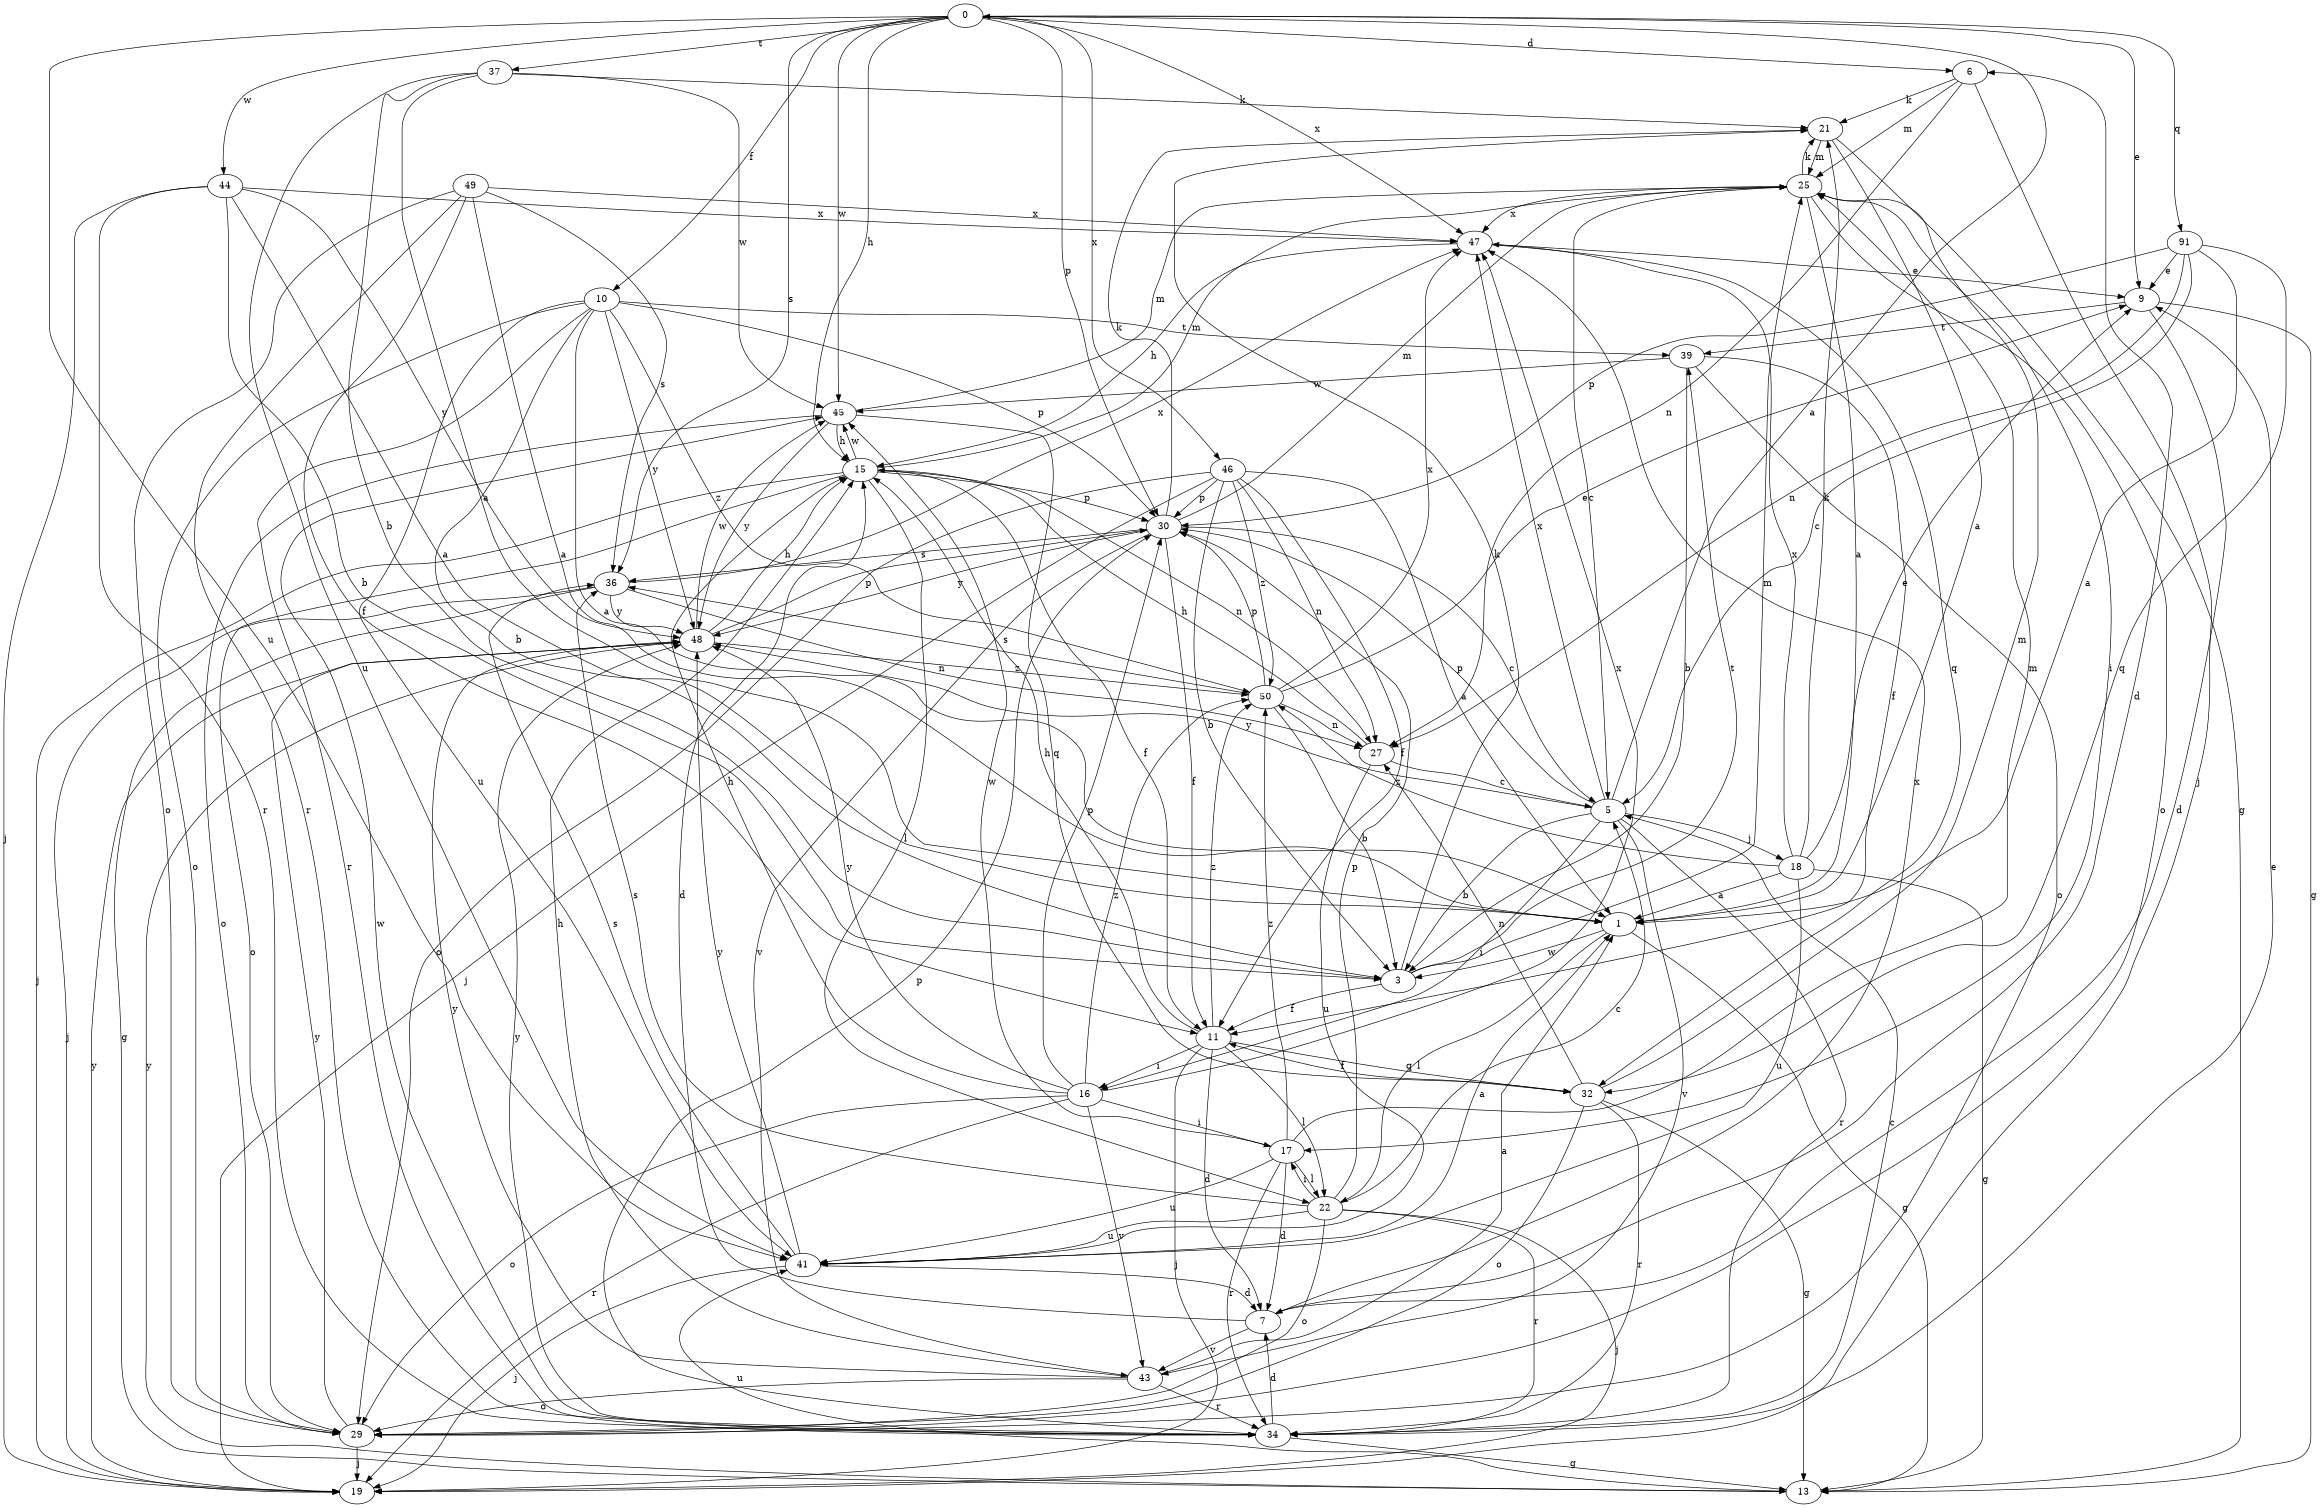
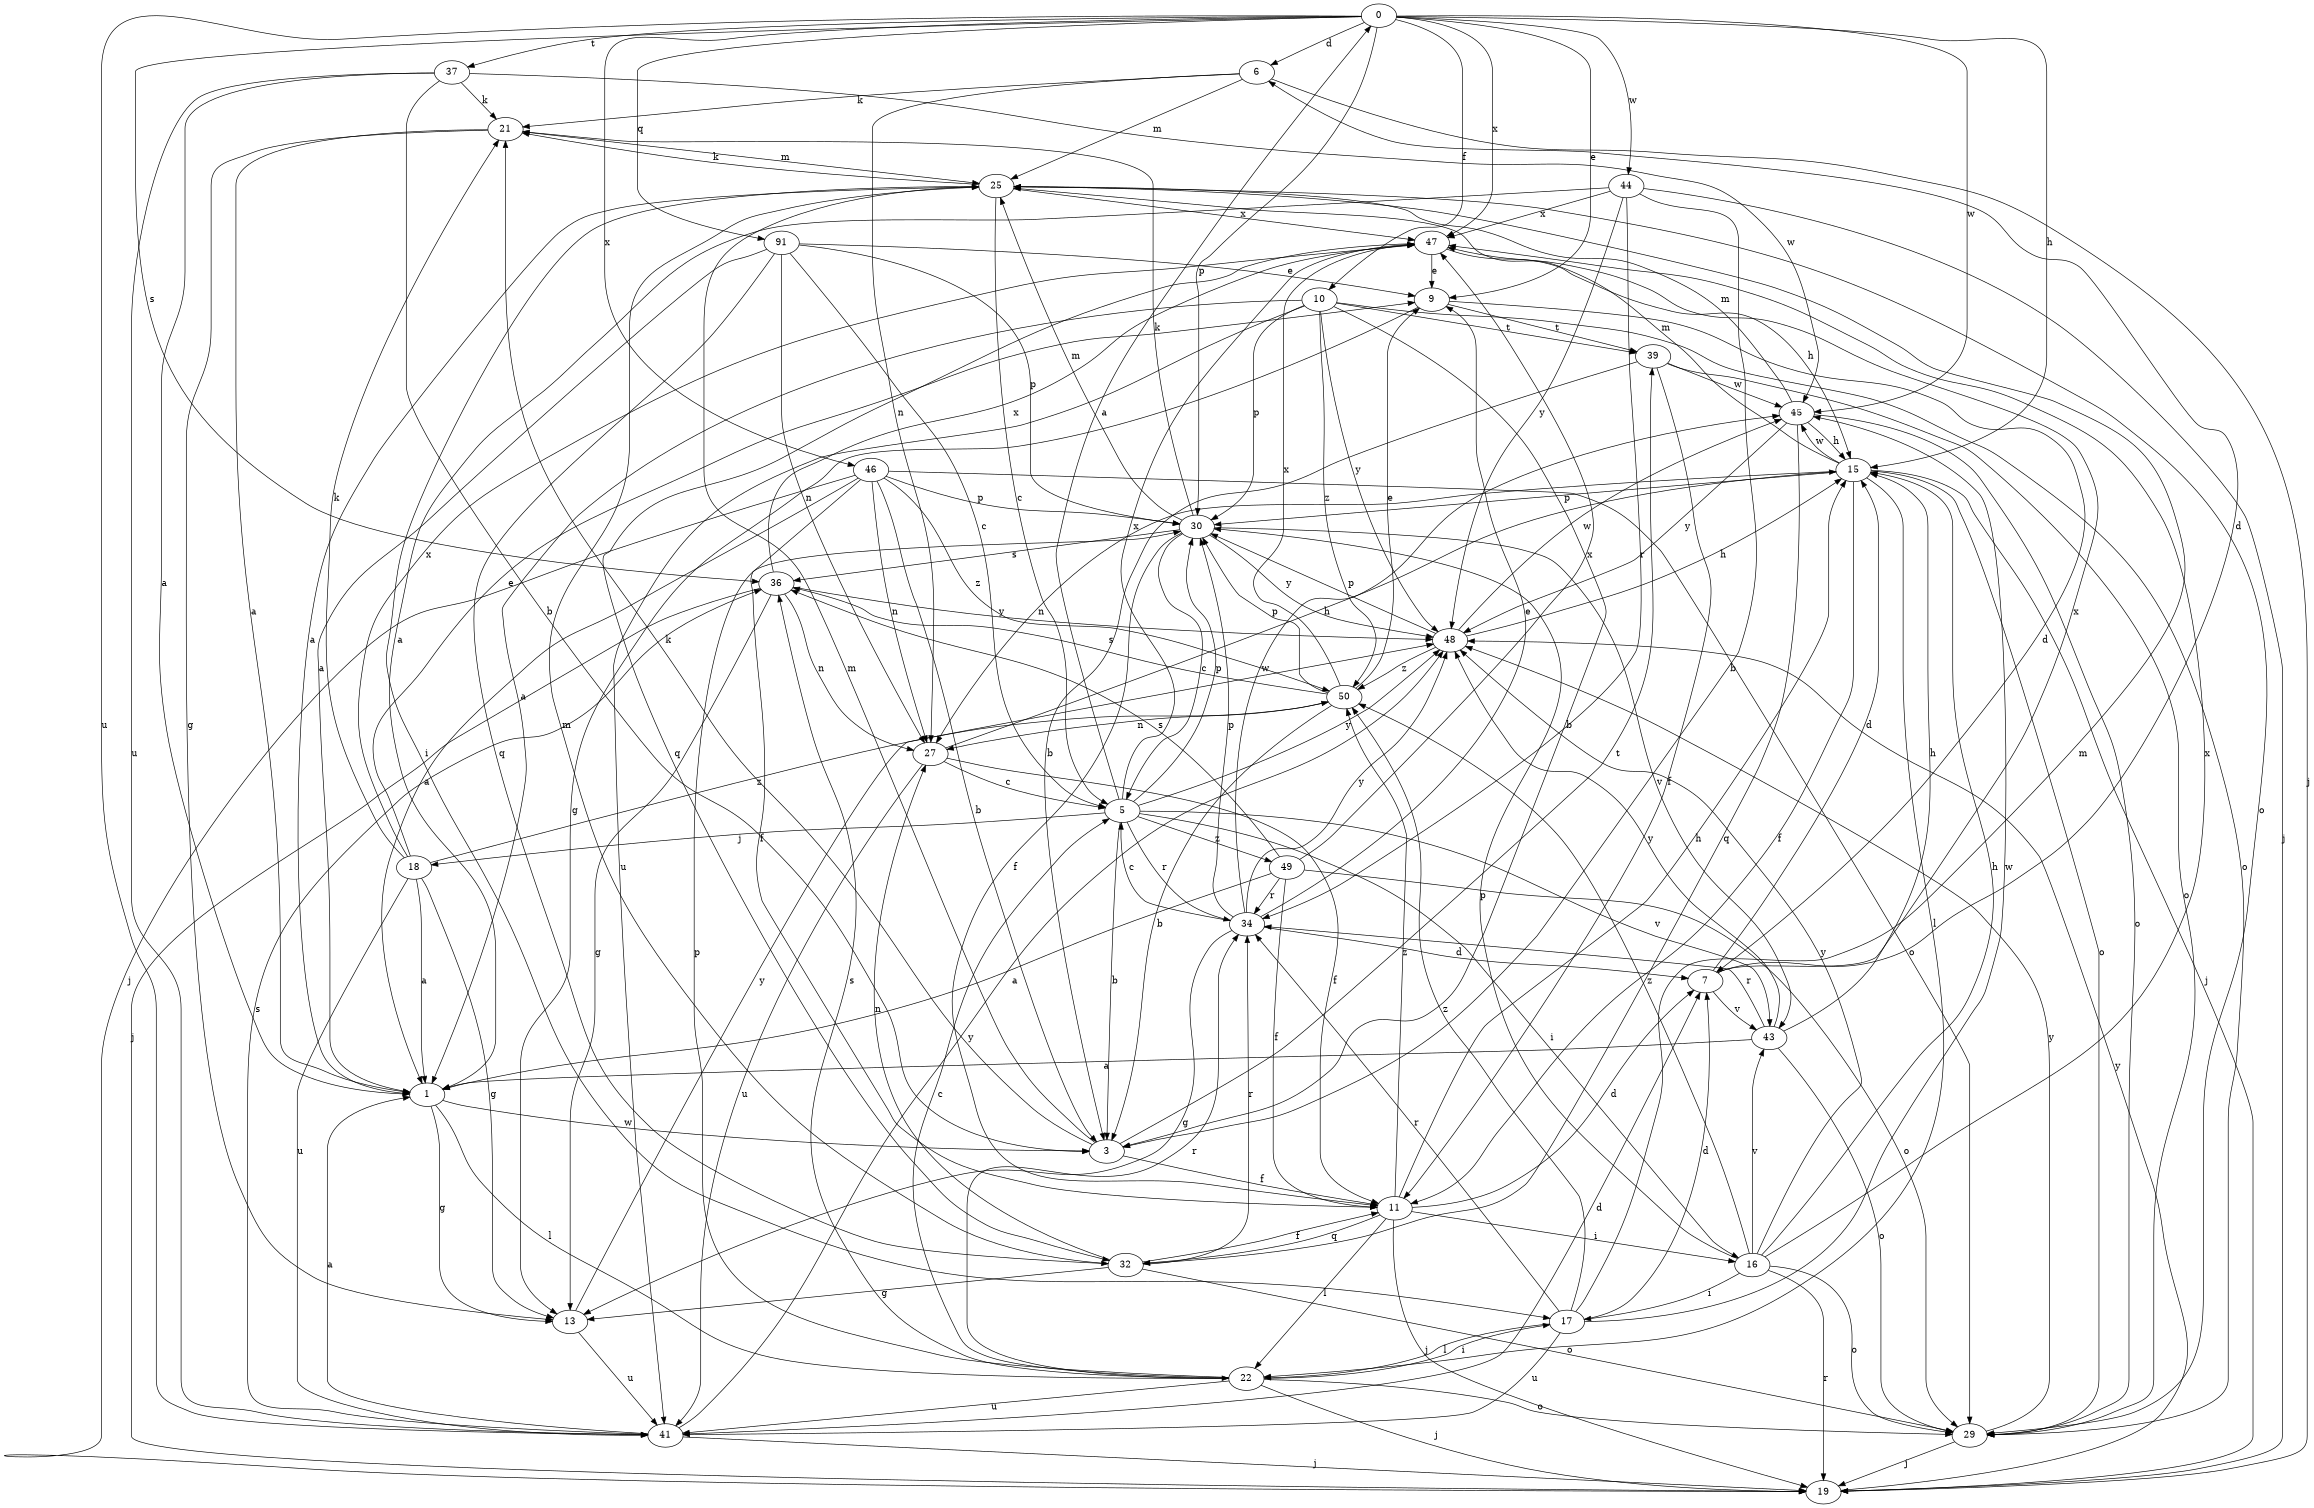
none -> (1202, 838)
none -> (1296, 843)
(390, 1128) -> none
